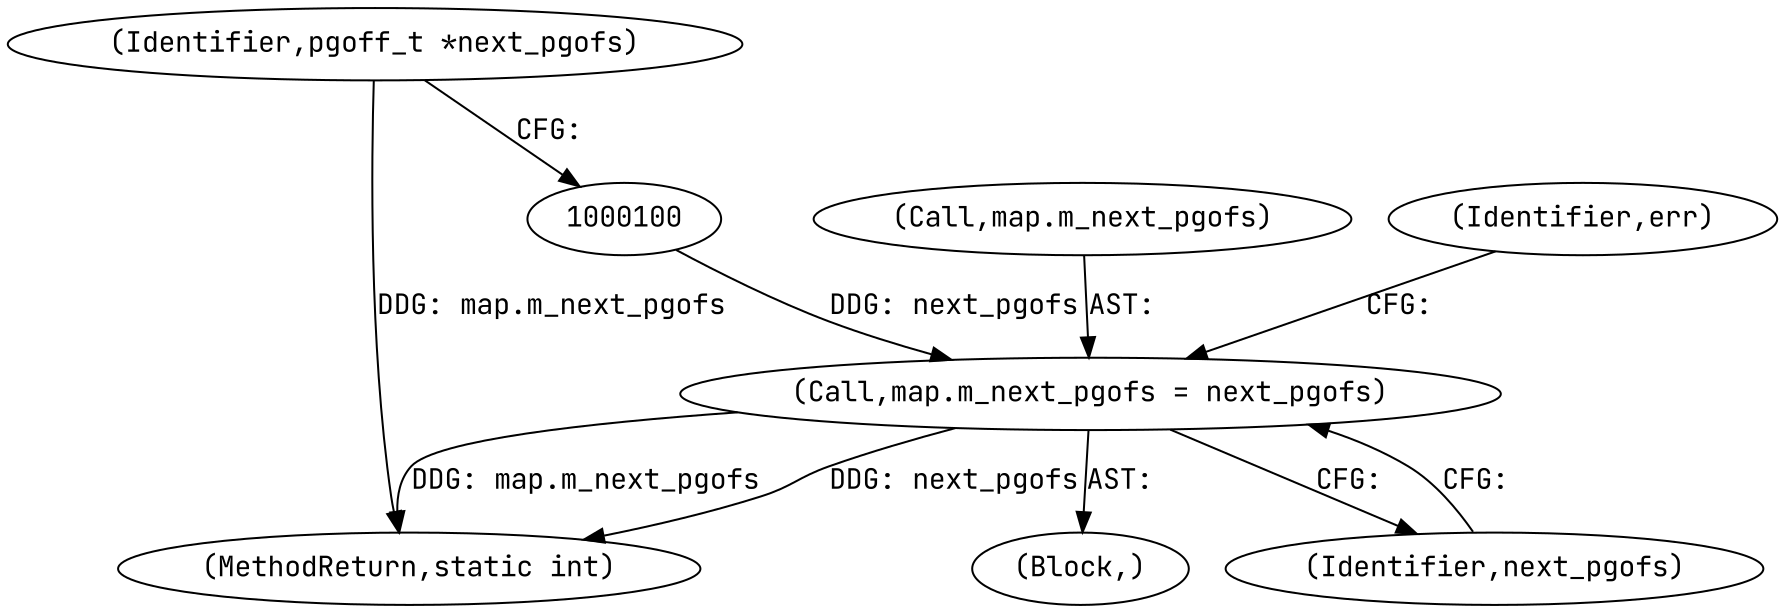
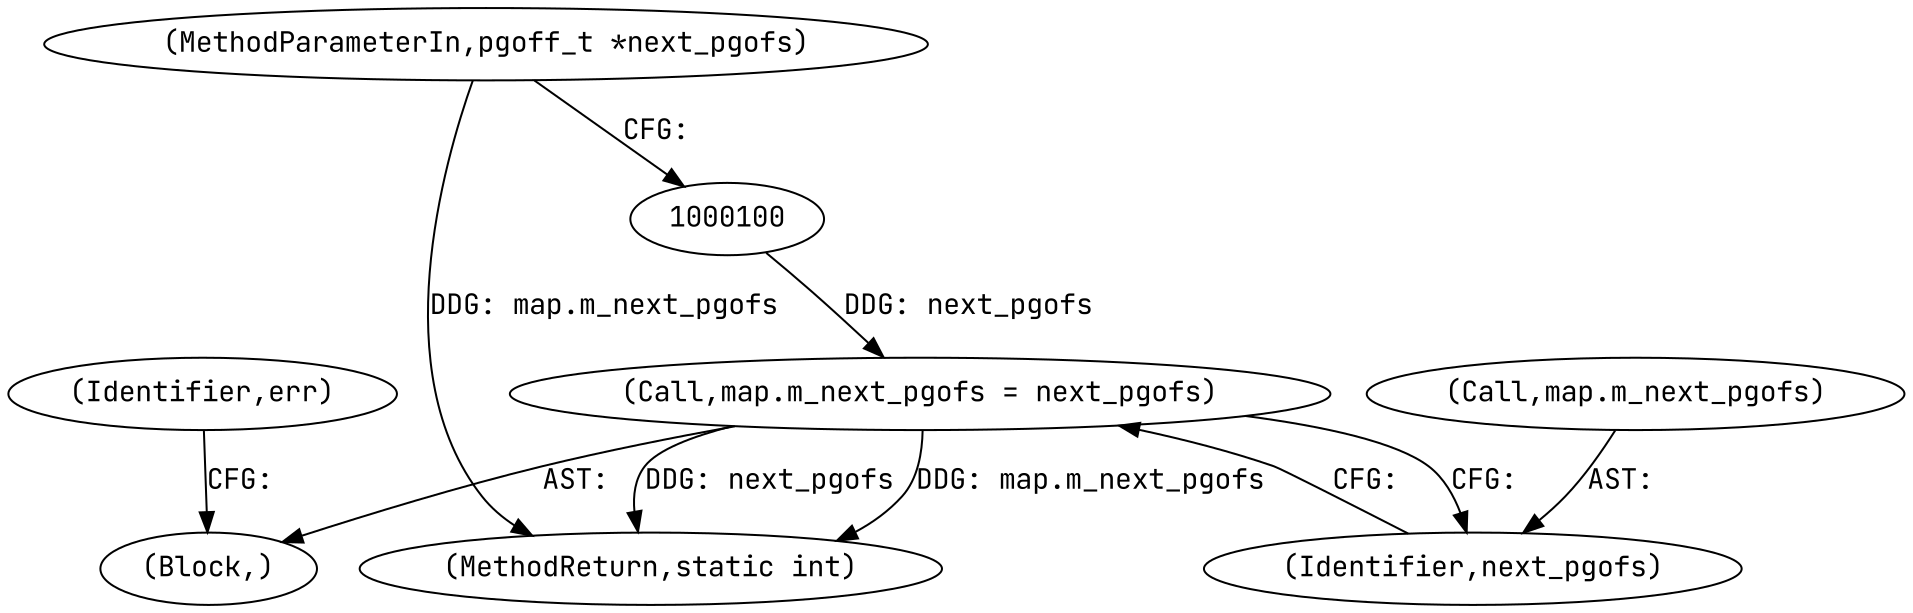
(375, 44) -> (486, 44)
(1086, 296) -> (1581, 478)
(1351, 302) -> (205, 471)
